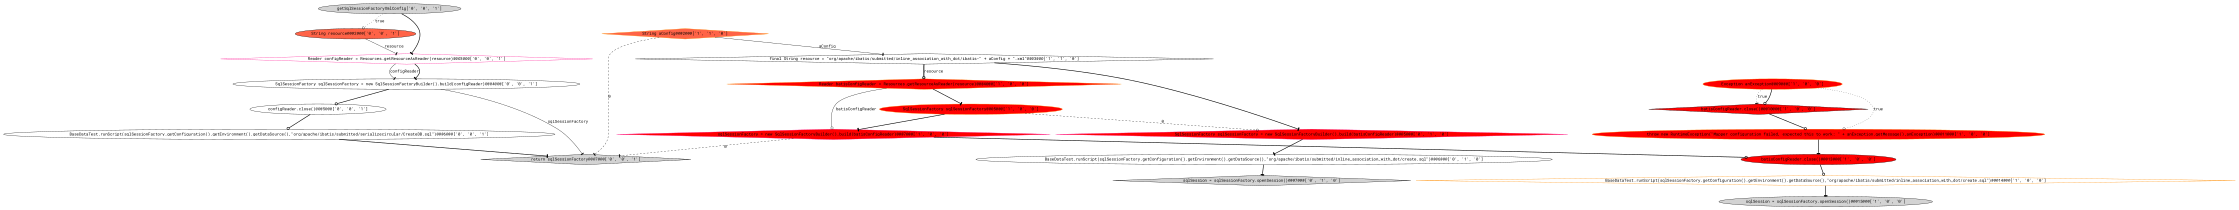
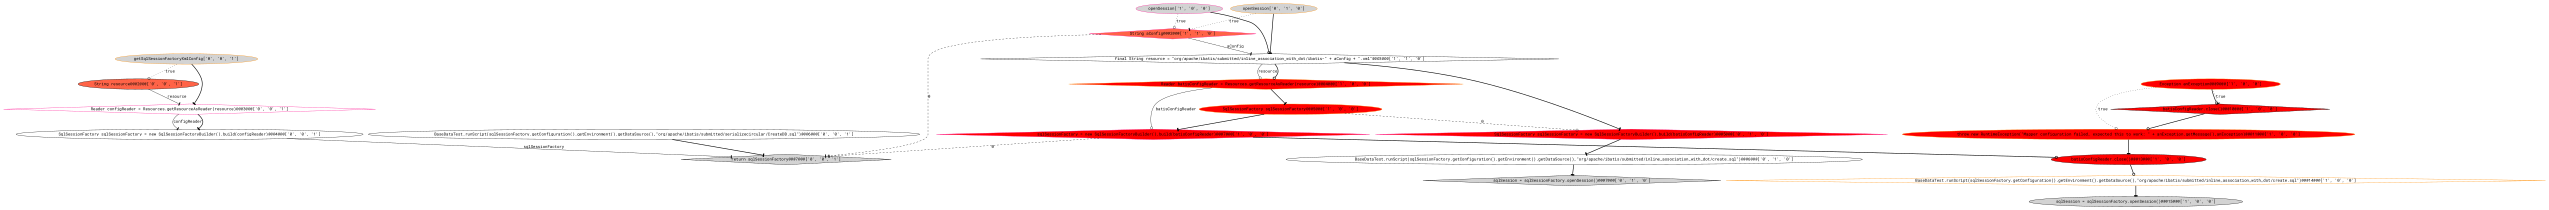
(390, 9) -> (186, 59)
none -> (1179, 9)
none -> (1274, 9)
(685, 34) -> (1173, 34)
(318, 109) -> none
